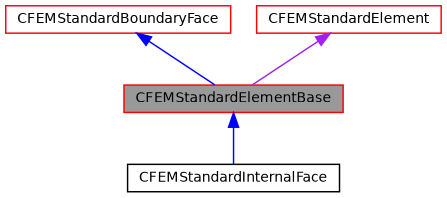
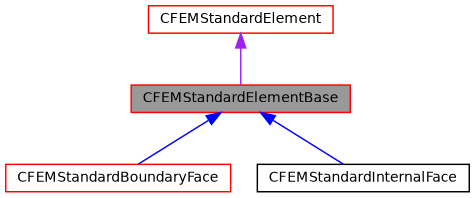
(182, 63) -> (173, 142)
